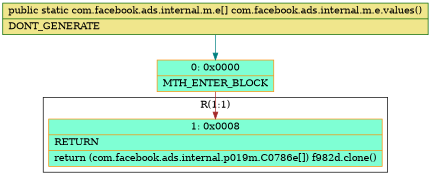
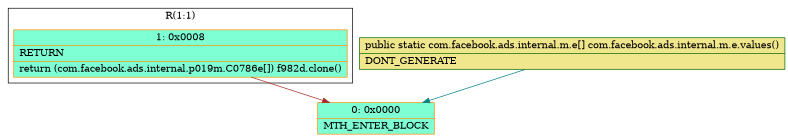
(215, 102) -> (287, 89)
